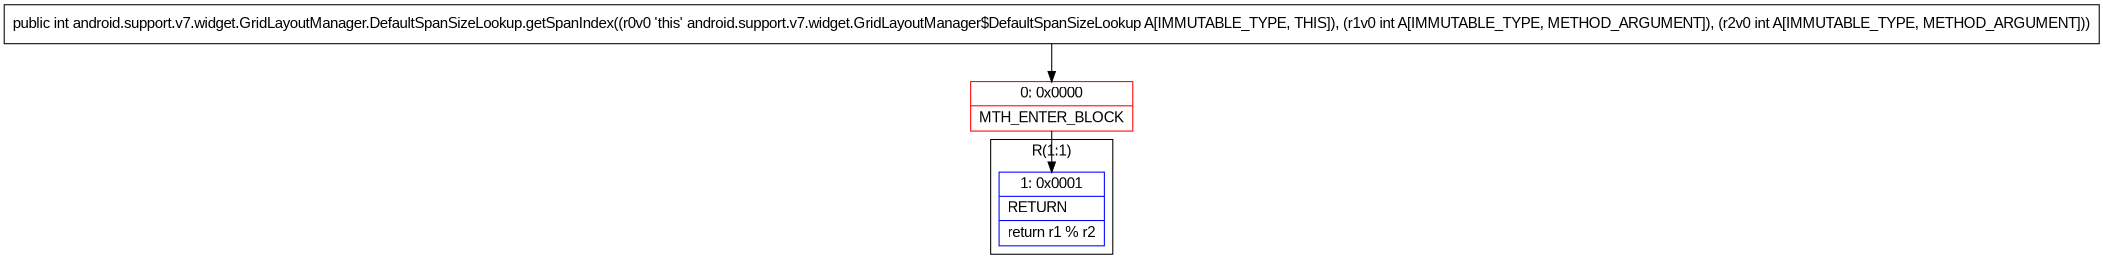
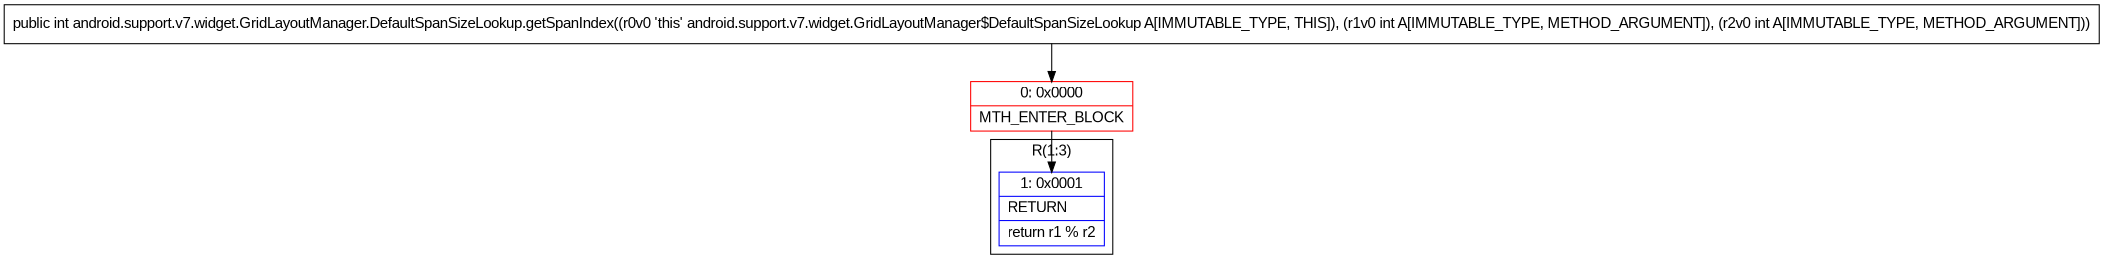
(1052, 152) -> (1052, 152)
